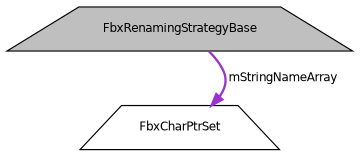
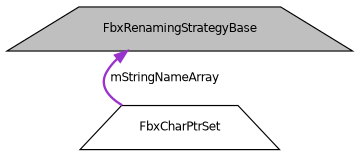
(224, 72) -> (104, 84)
